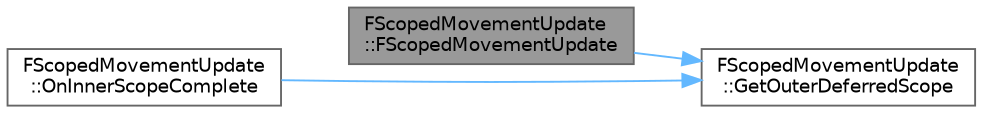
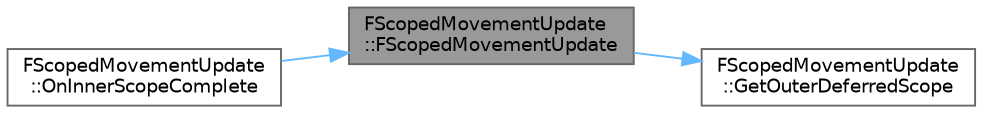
(482, 82) -> (306, 58)
